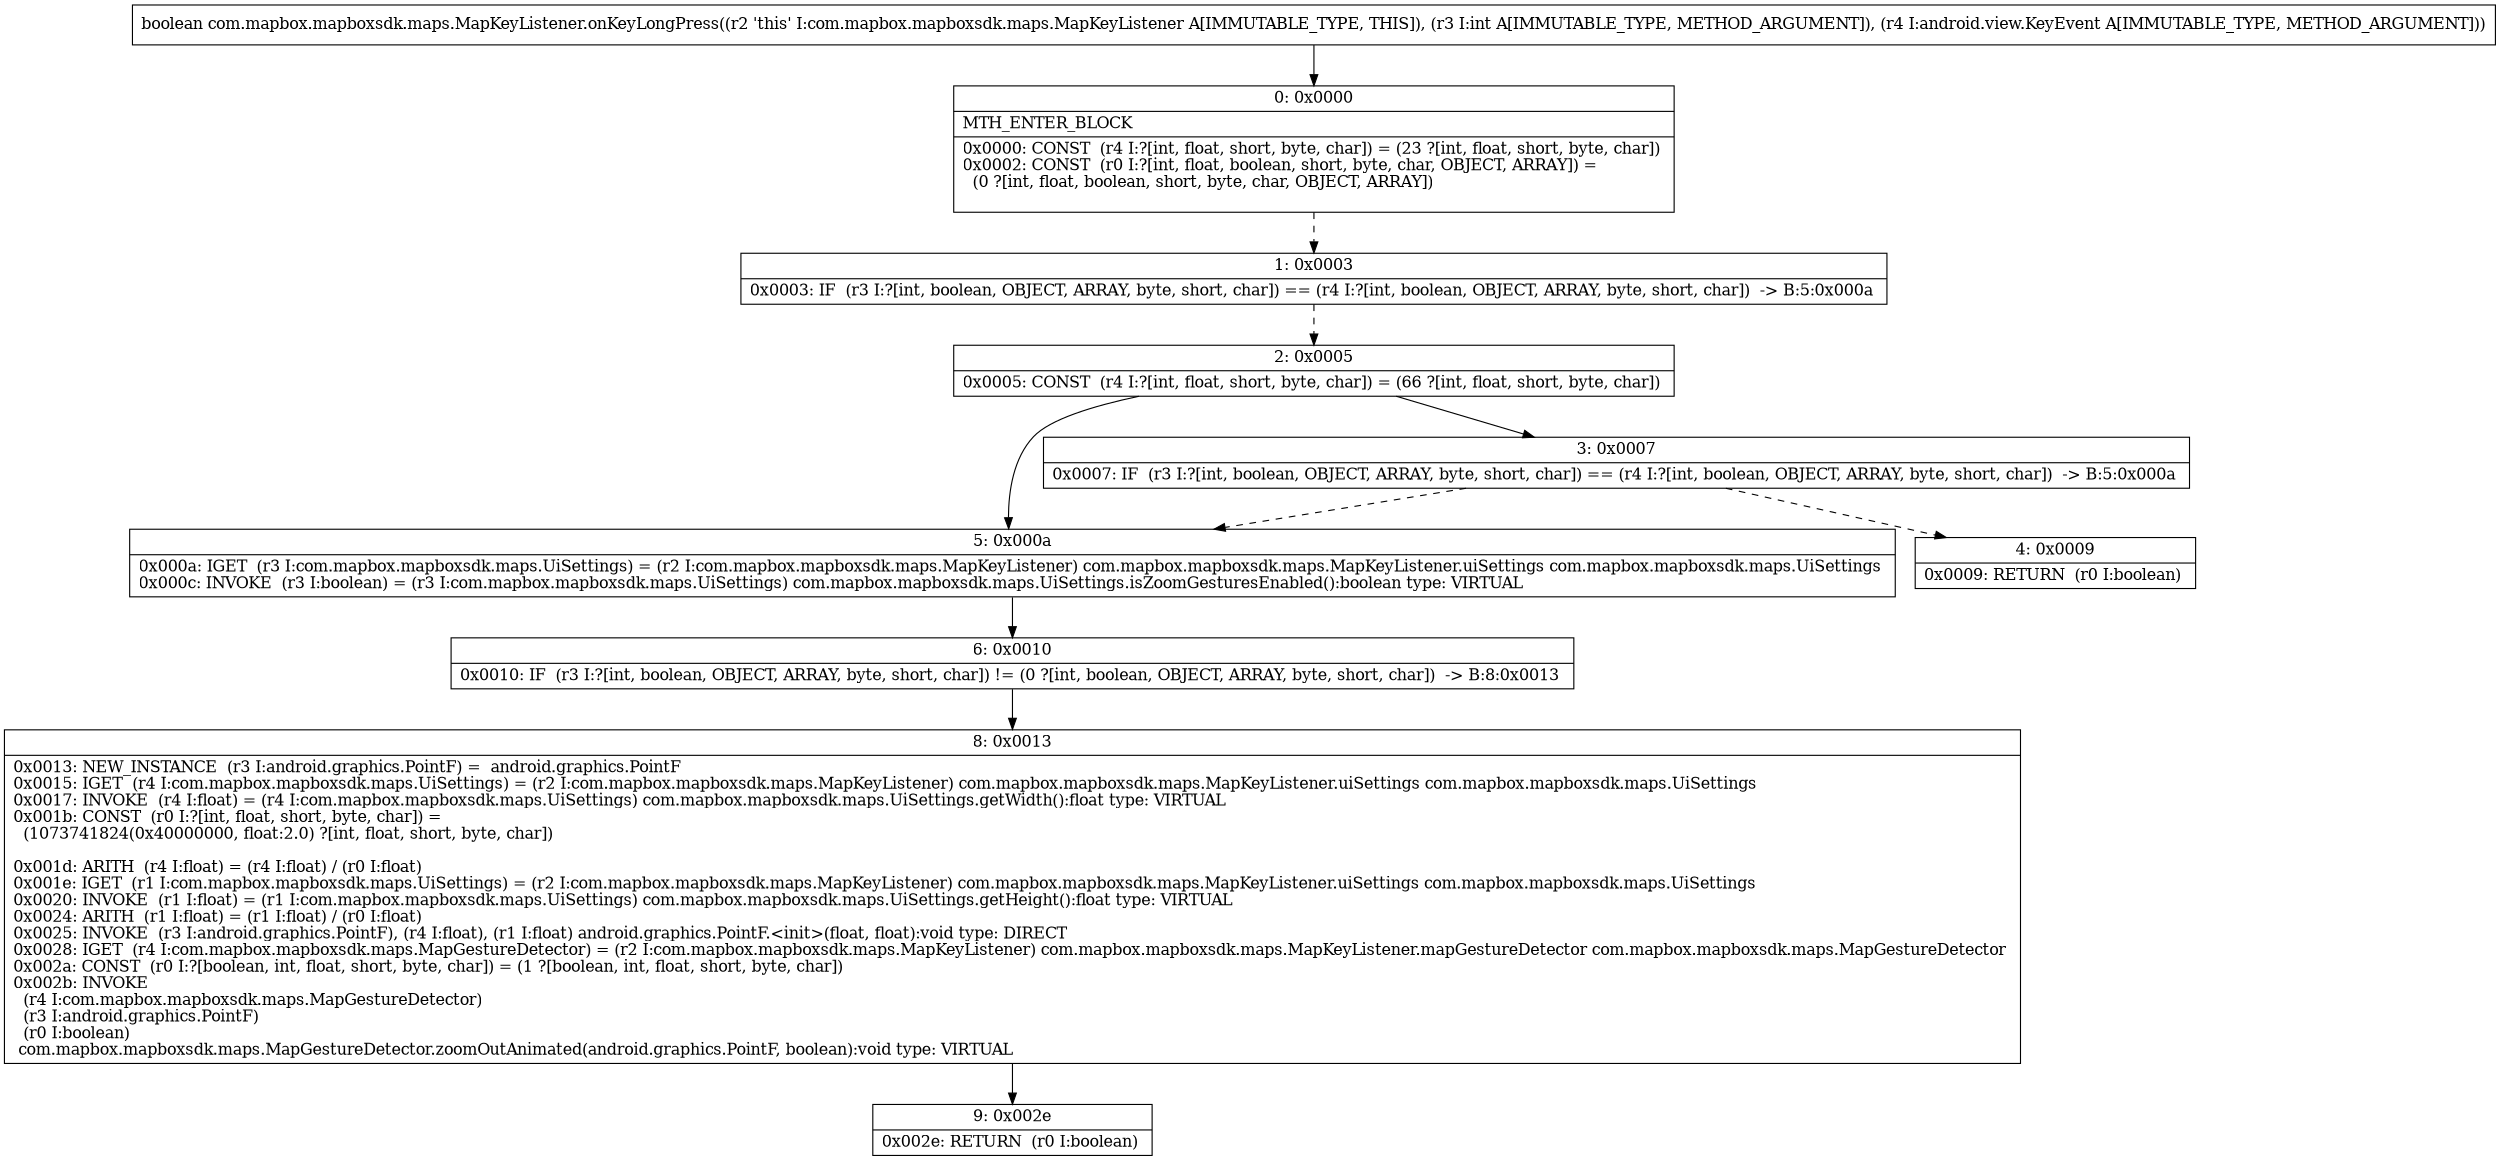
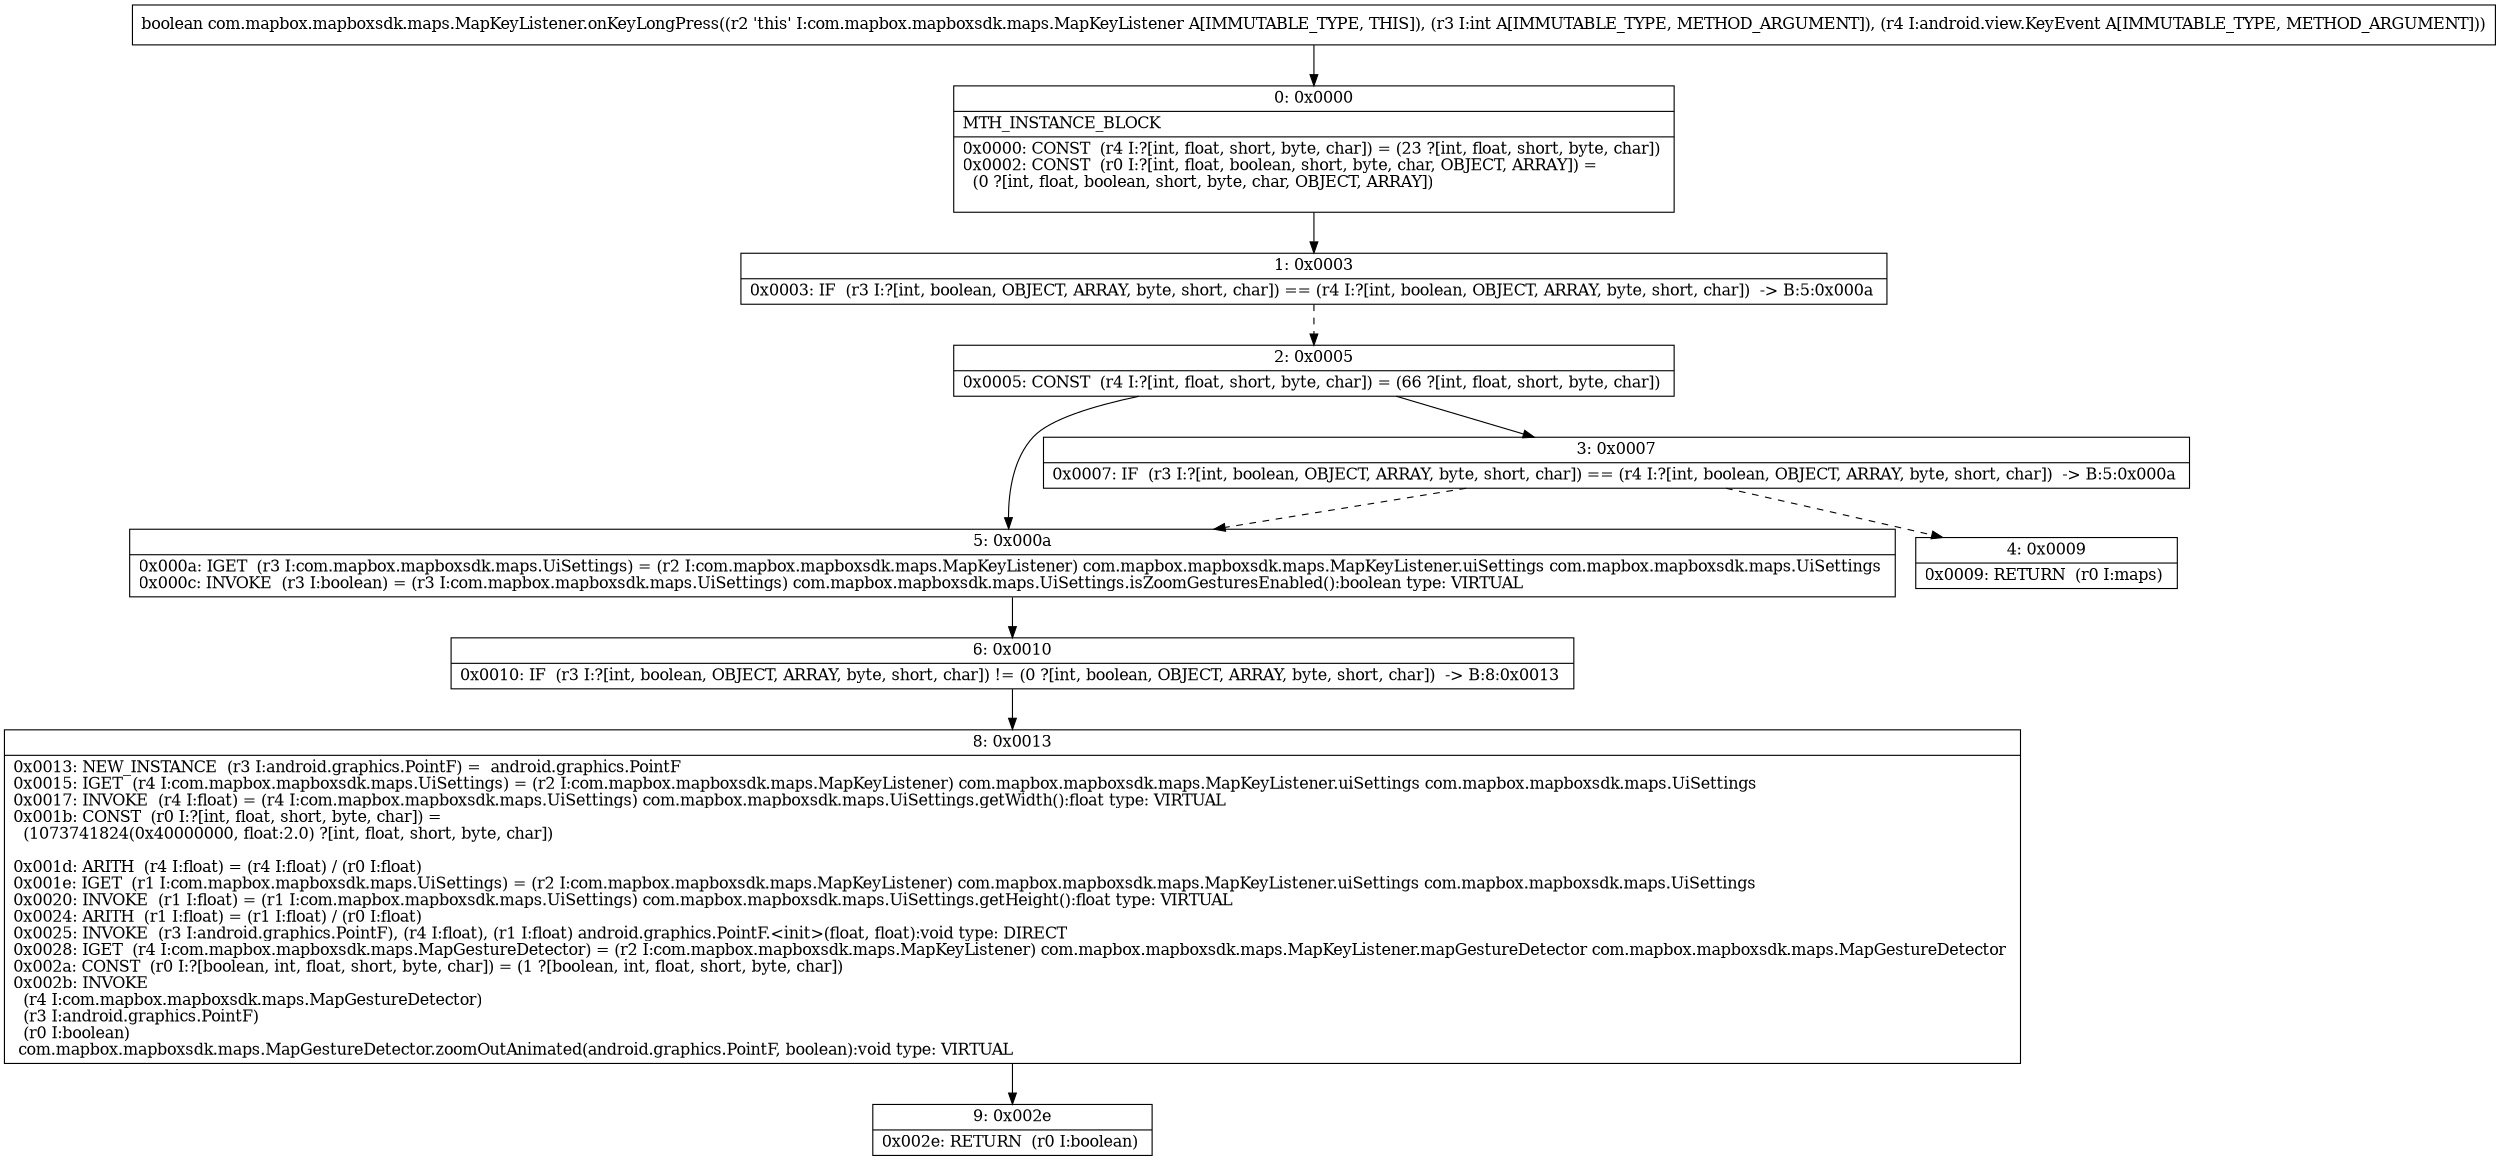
(1048, 124) -> (1062, 124)
(1314, 227) -> (1314, 227)
(2055, 575) -> (2047, 575)
